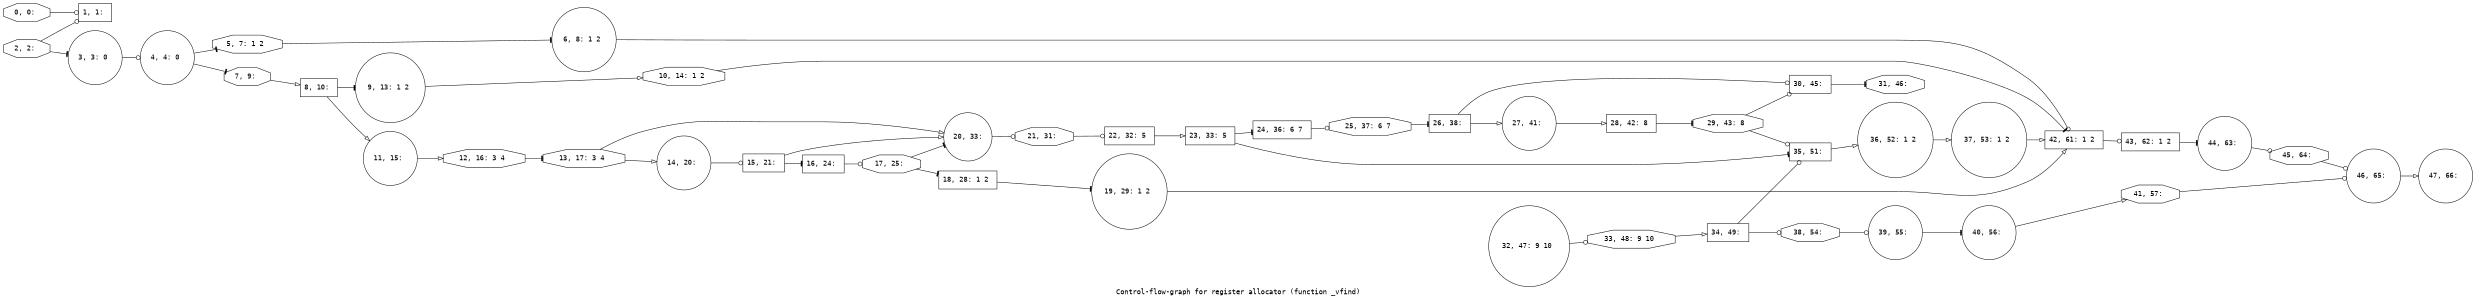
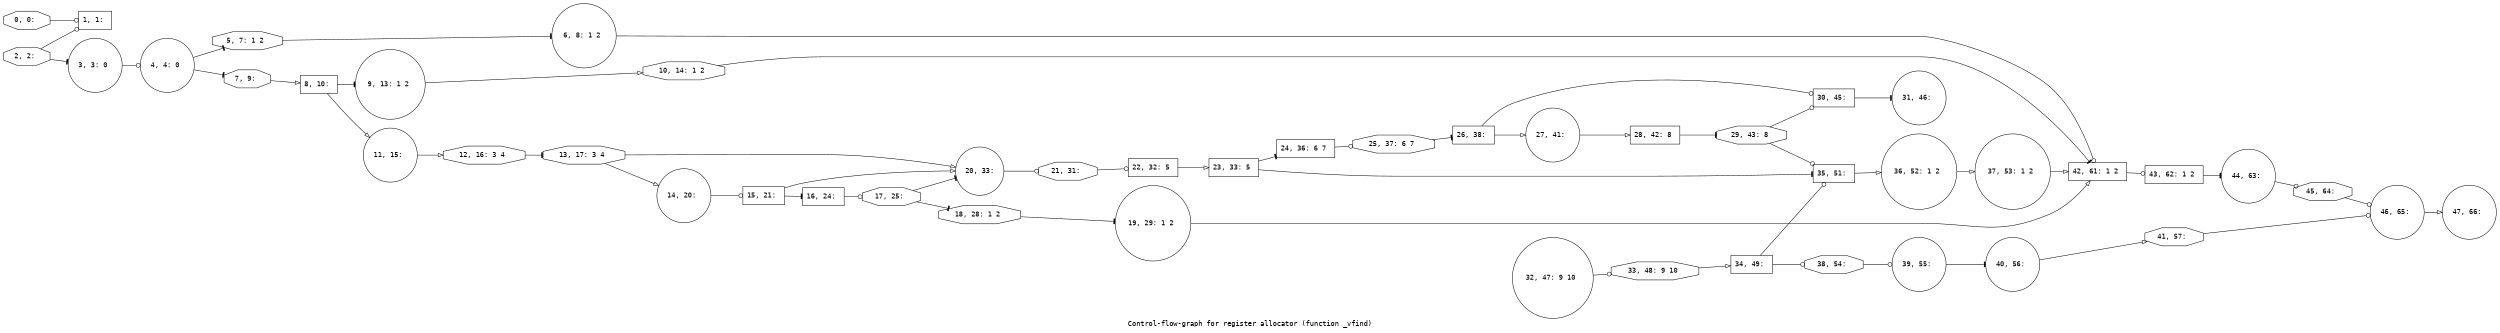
(1895, 84) -> (1919, 98)
(968, 180) -> (980, 215)
